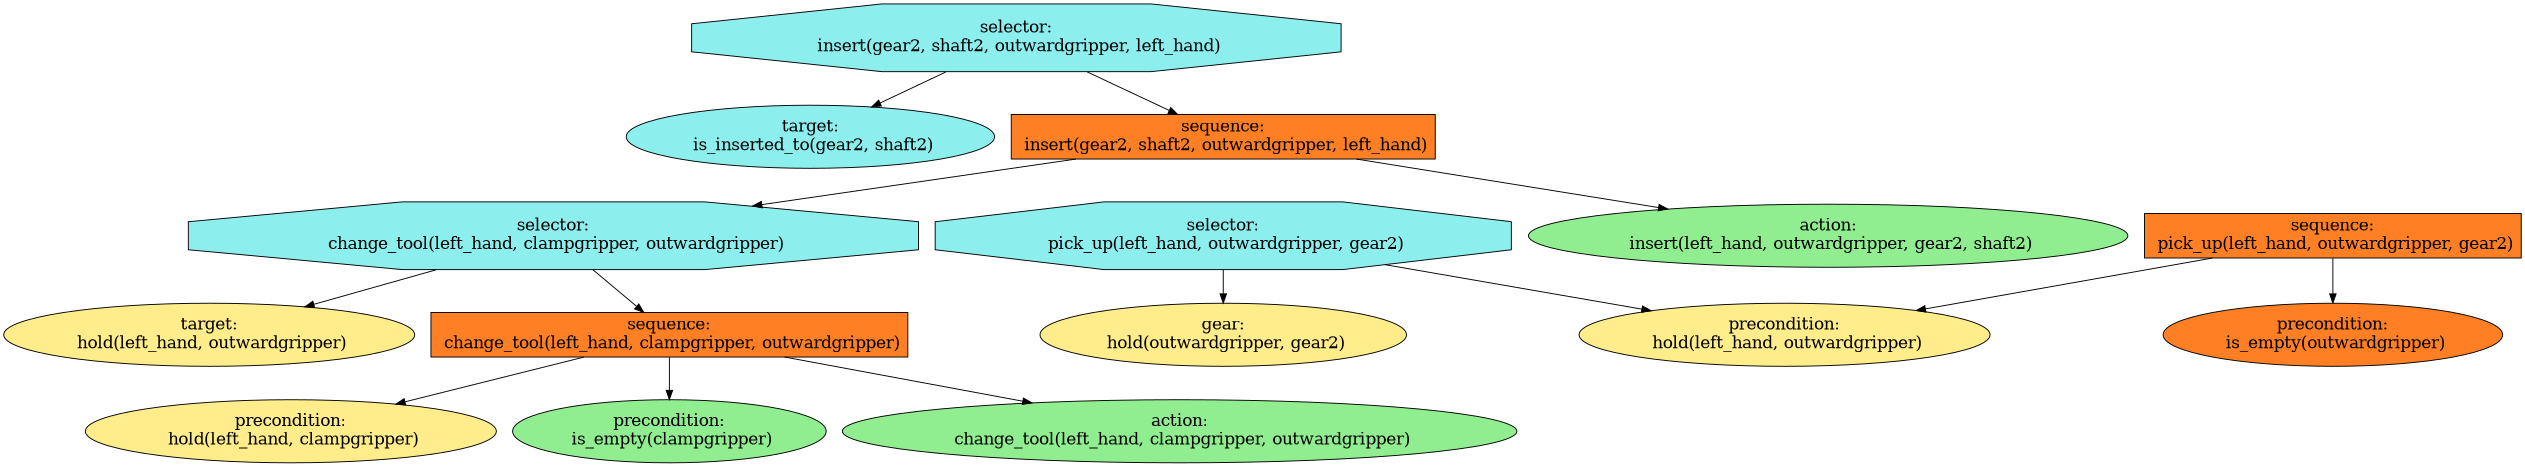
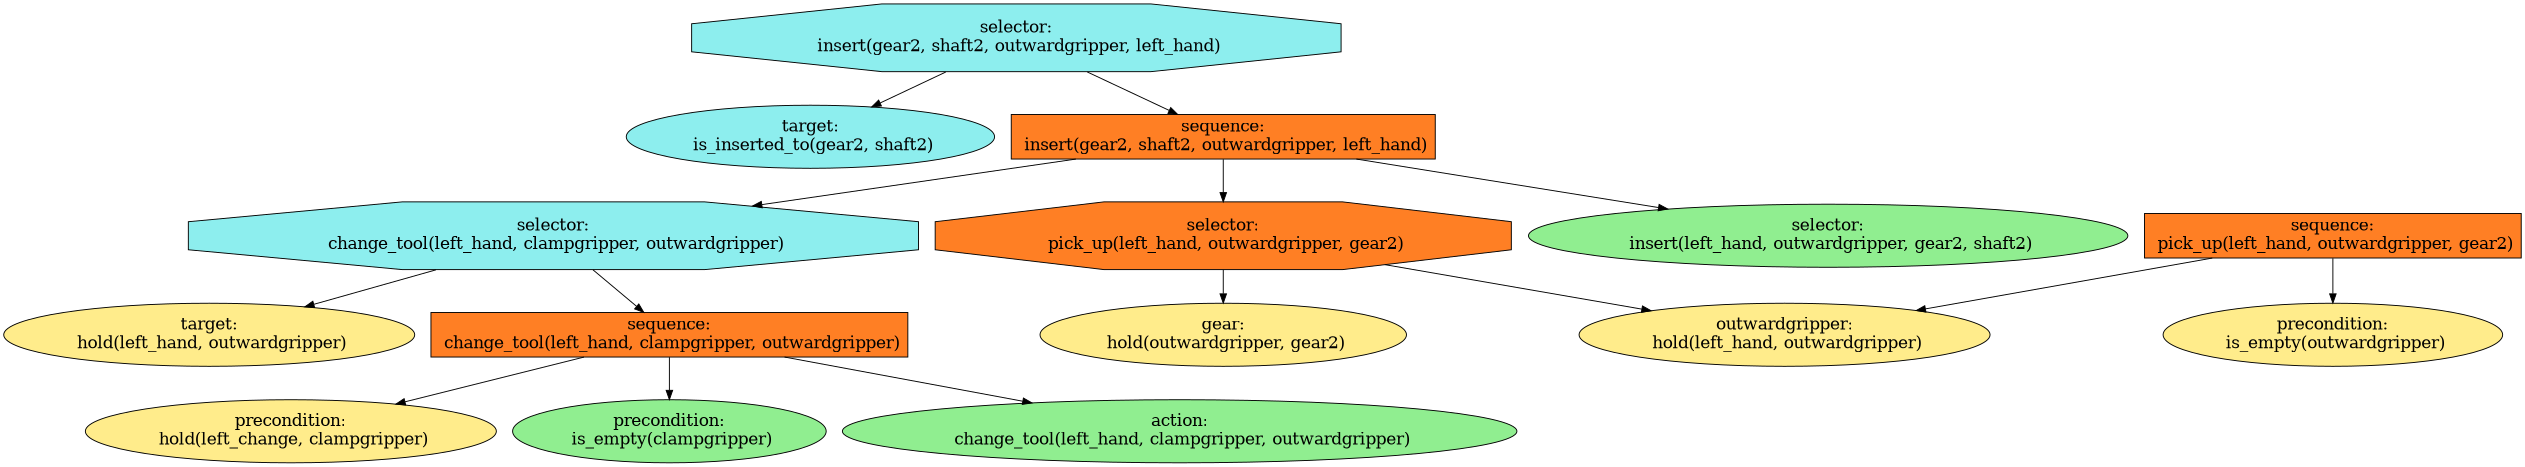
none -> (1223, 176)
(1223, 236) -> (1223, 236)
(1828, 236) -> (1828, 236)
(1785, 335) -> (1785, 335)
(2333, 335) -> (2333, 335)
(291, 431) -> (291, 431)
